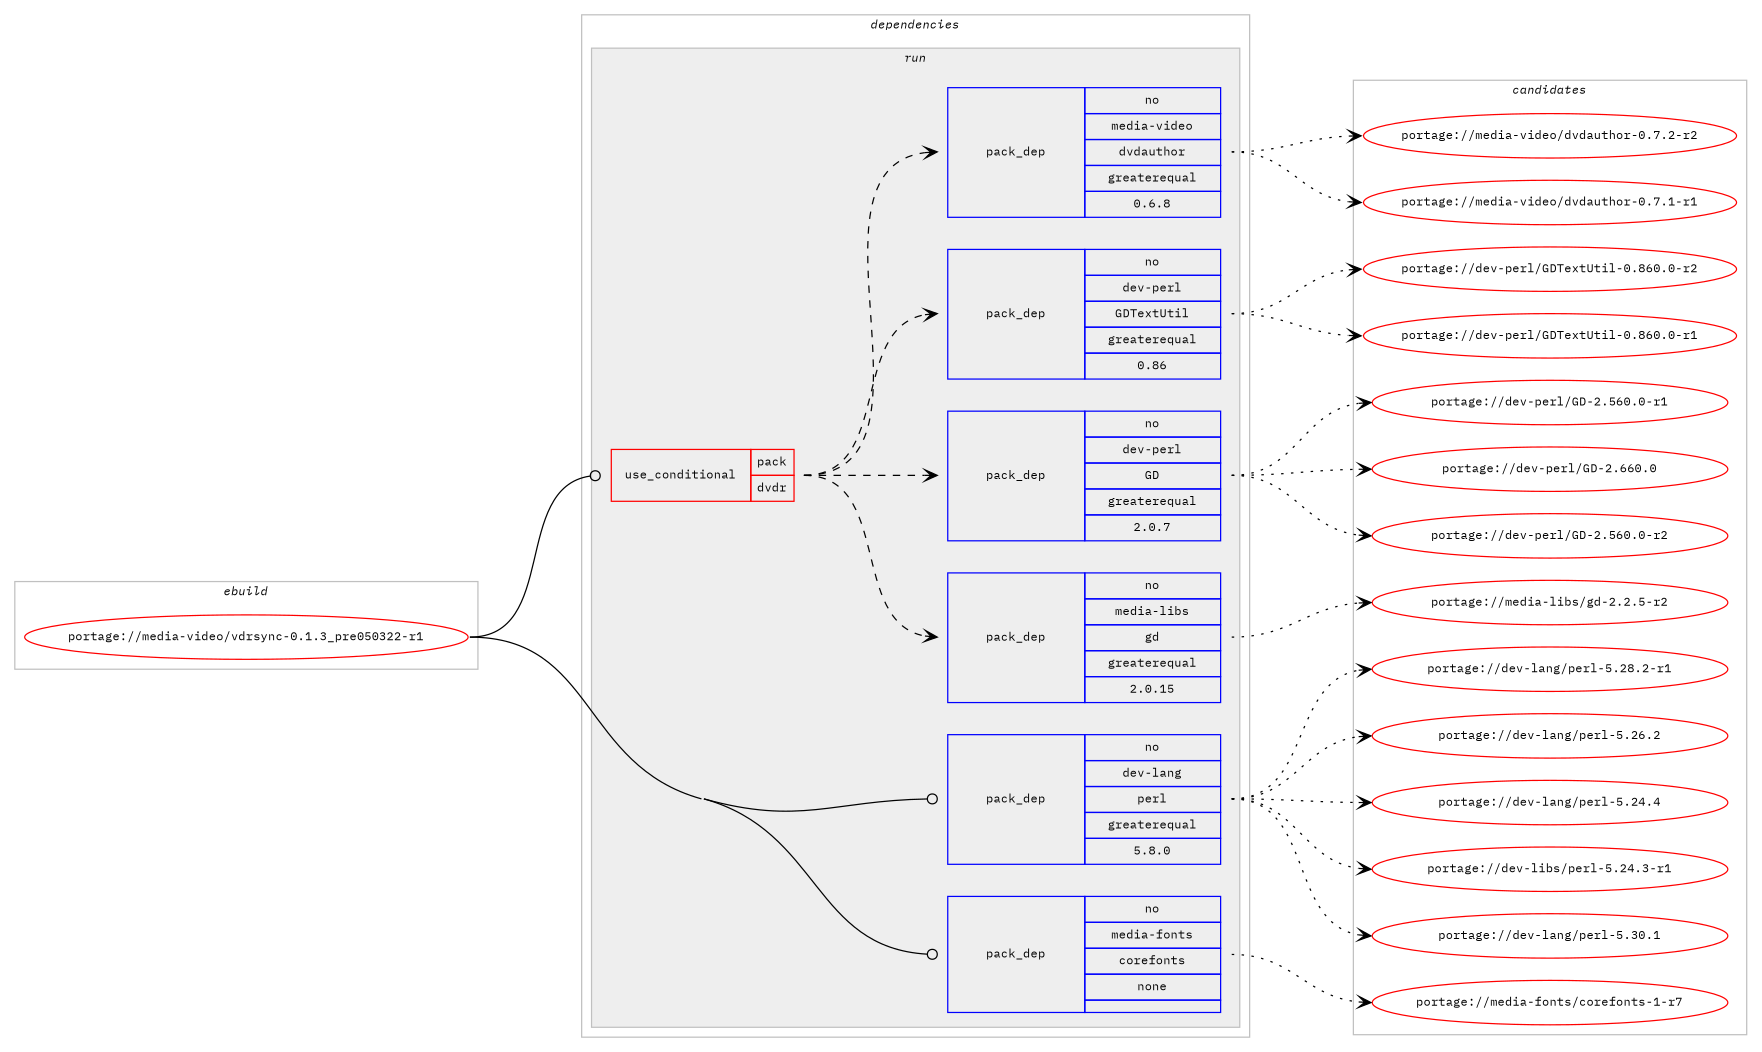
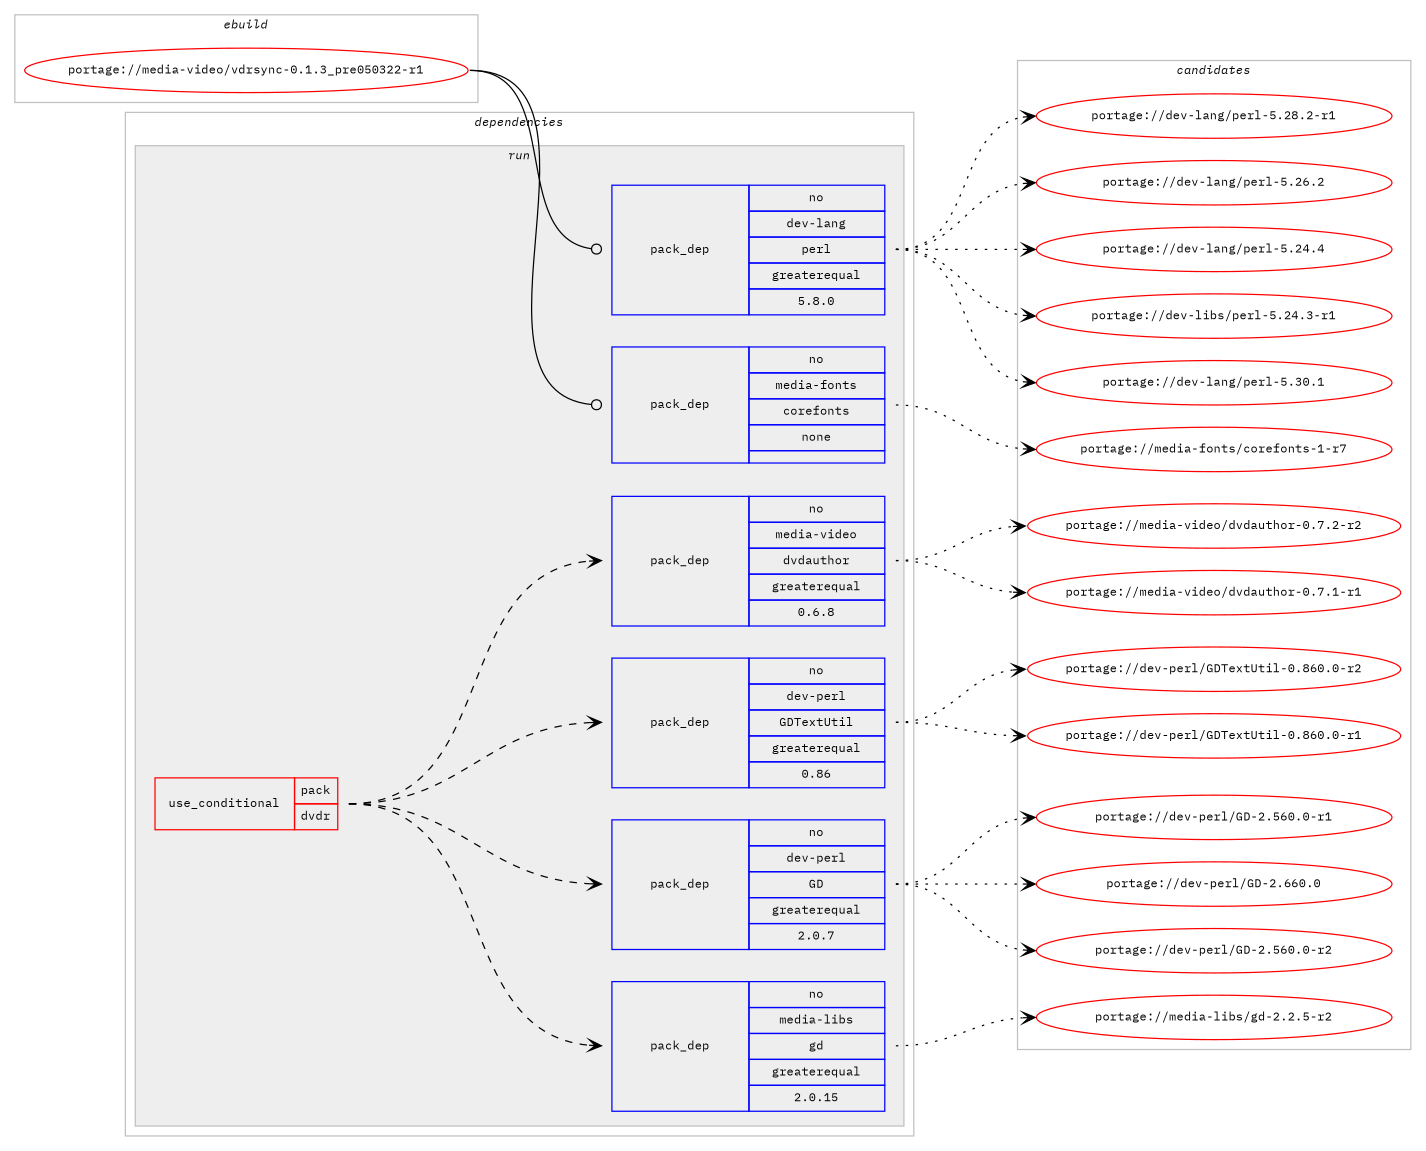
(534, 561) -> none
